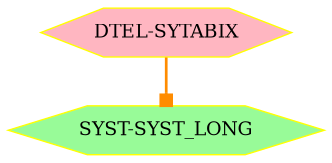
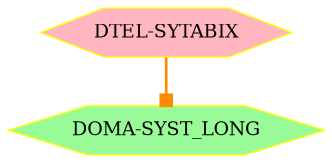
(166, 130) -> (166, 130)
